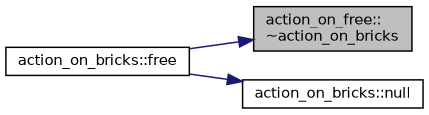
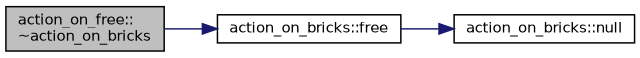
(214, 45) -> (183, 29)
